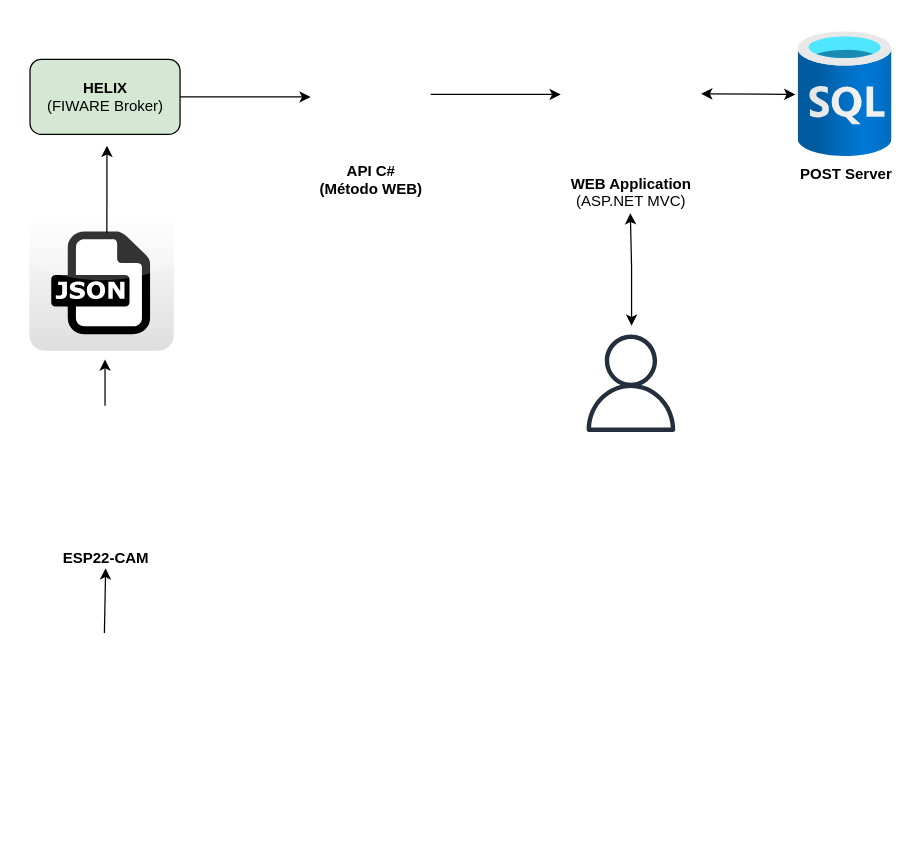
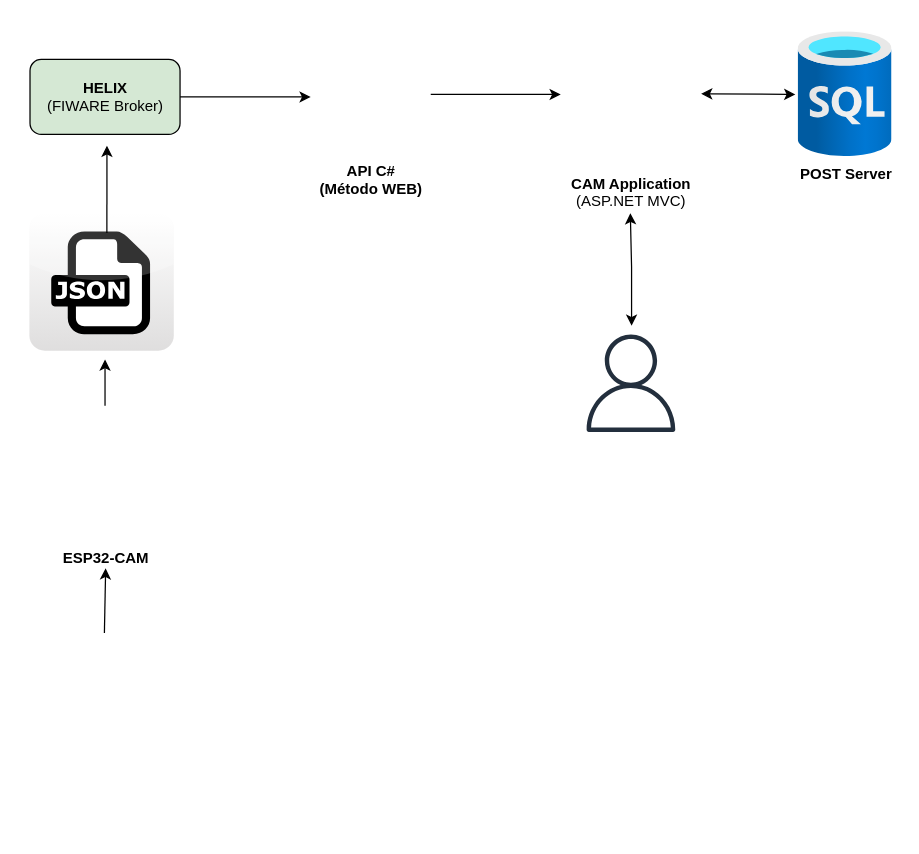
(631, 194) -> (631, 194)
(106, 558) -> (106, 558)
